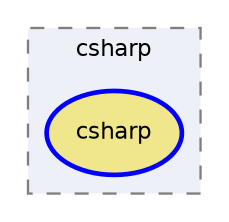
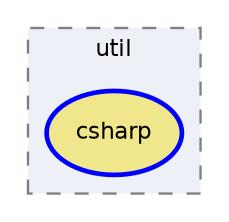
(114, 50) -> (114, 50)
